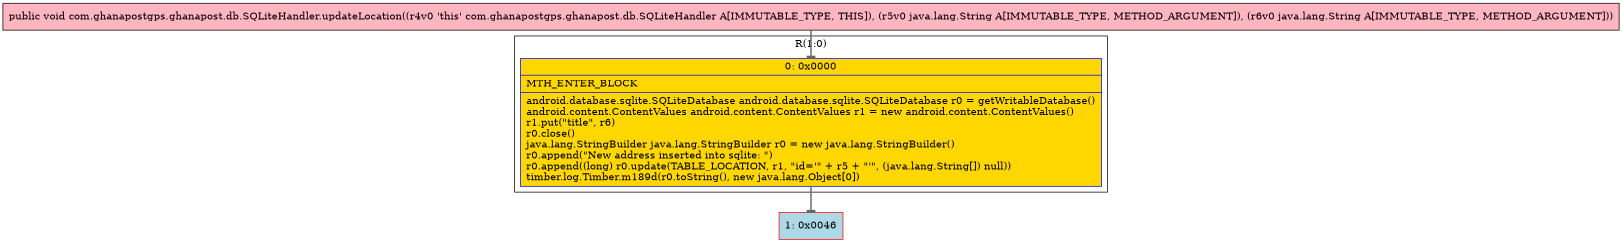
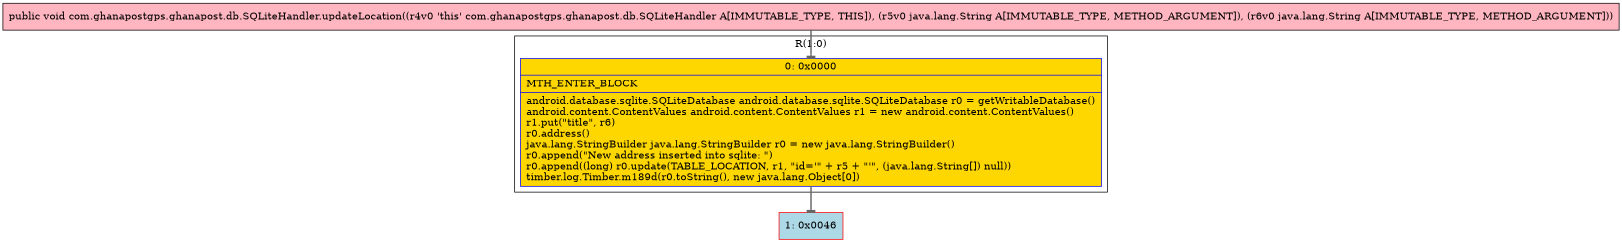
(551, 134) -> (558, 134)
